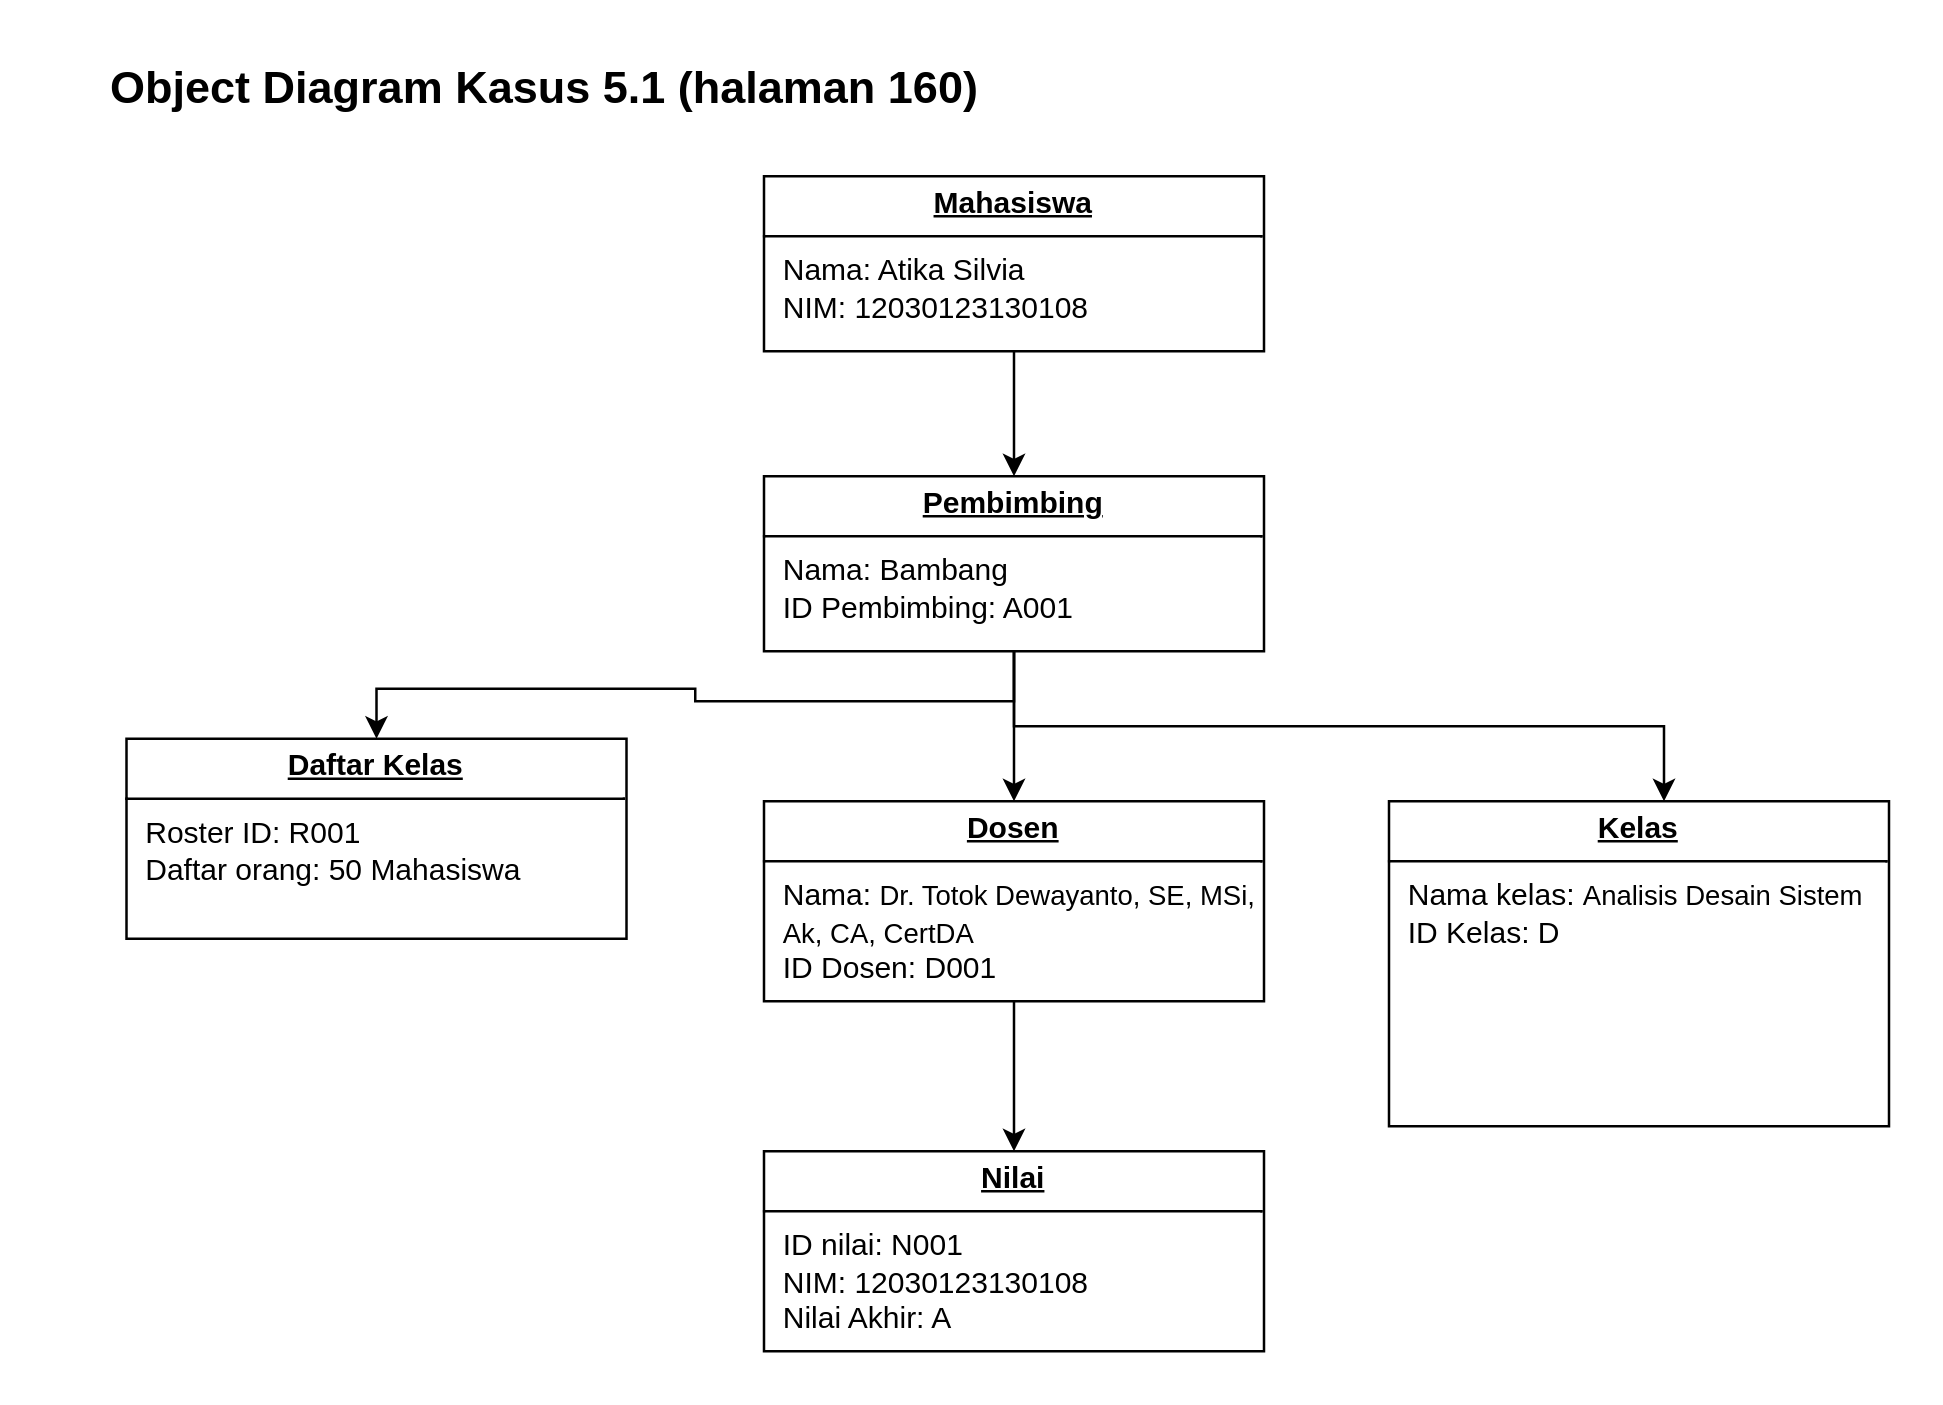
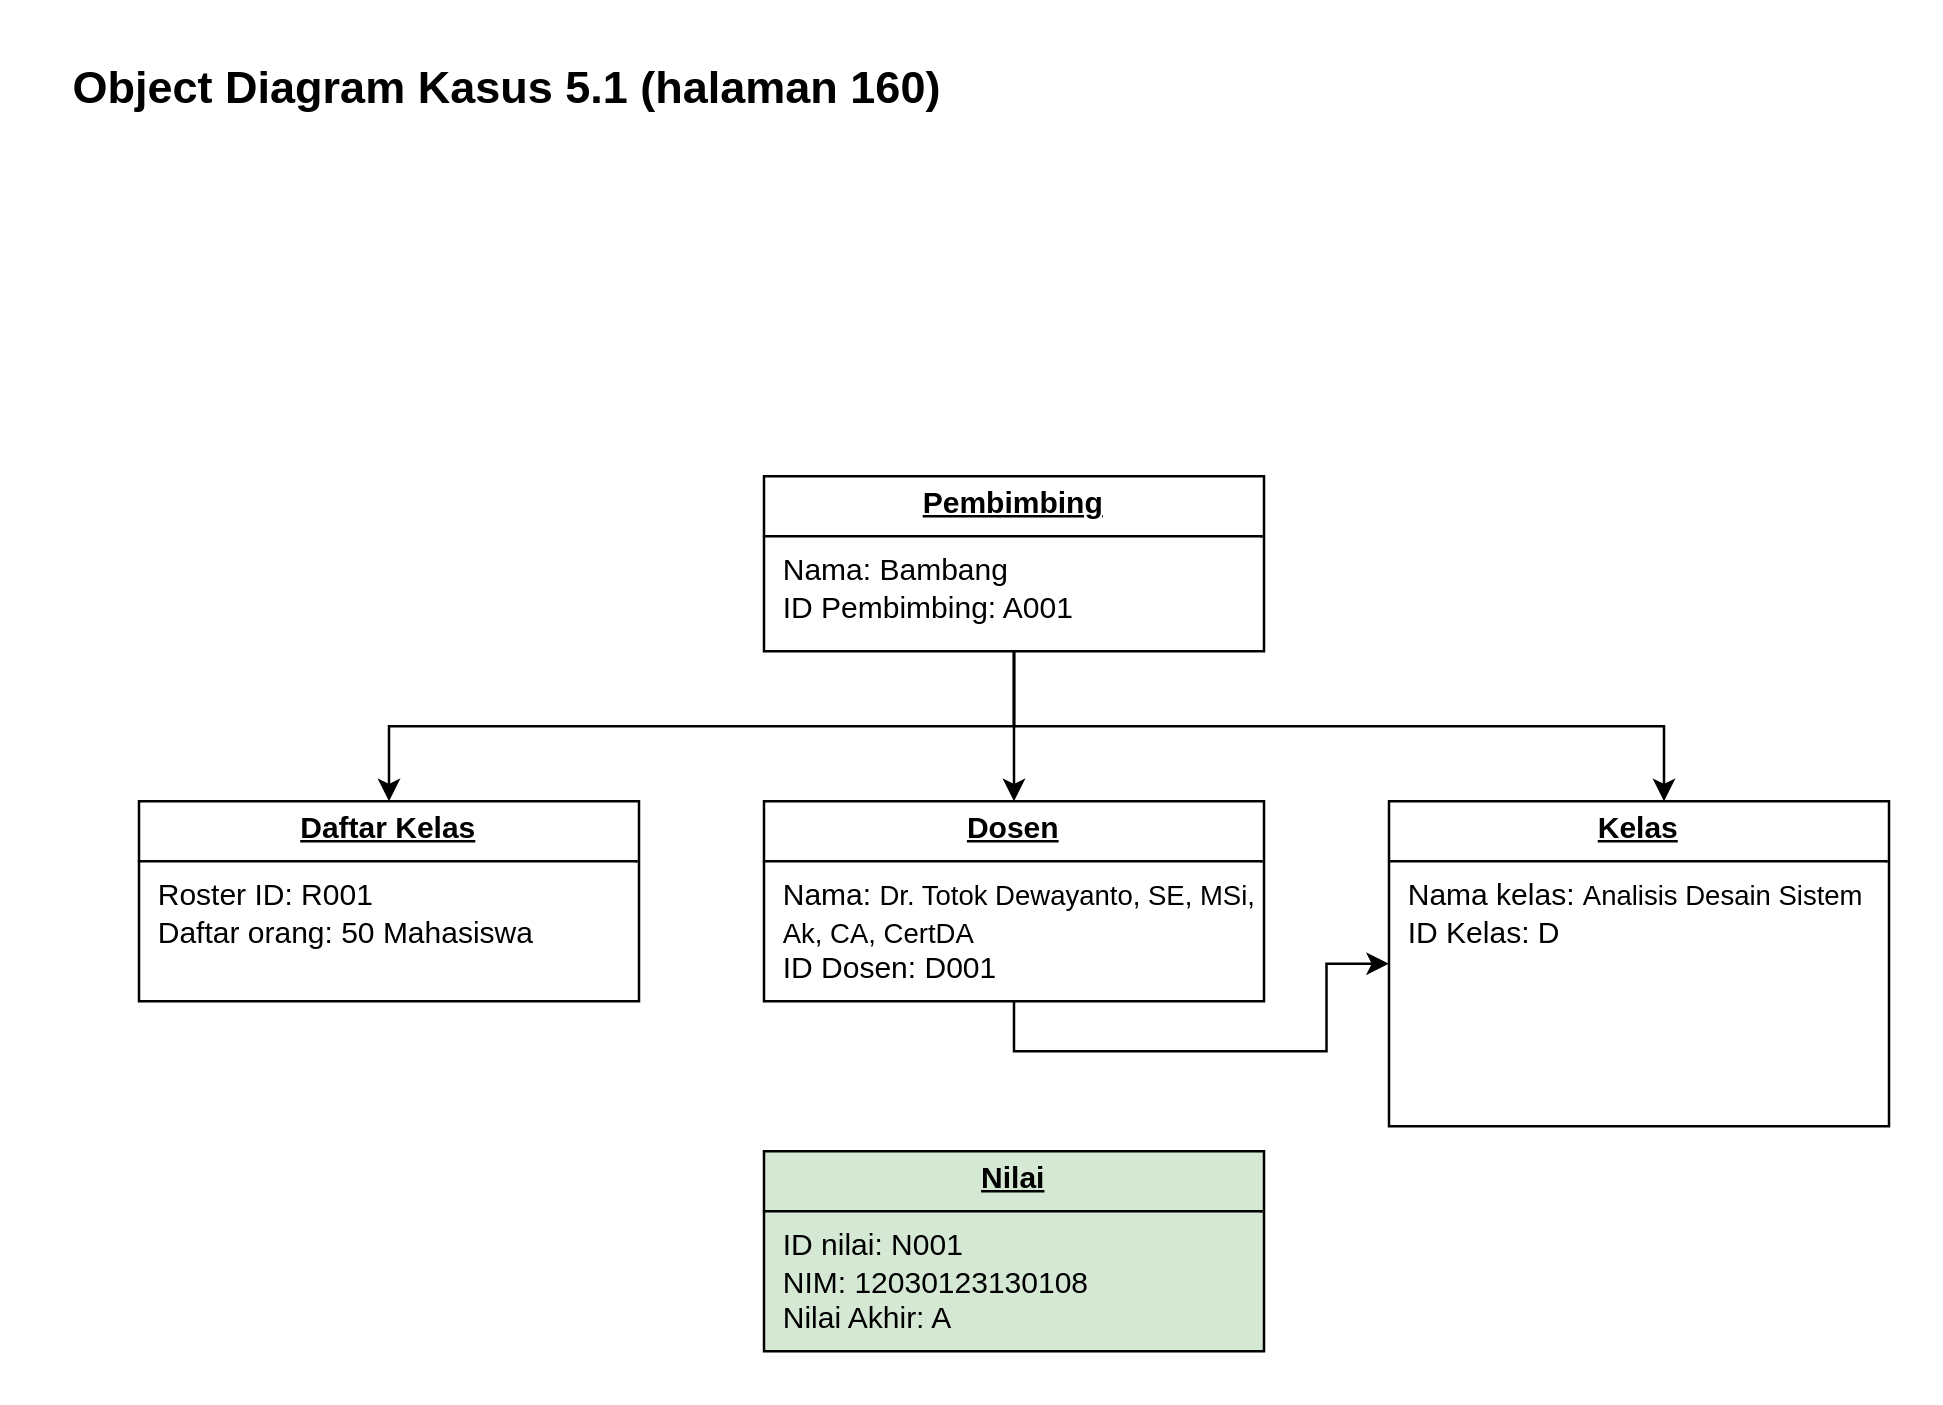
(545, 89) -> (508, 89)
(1014, 264) -> none
(1014, 405) -> none
(376, 839) -> (389, 901)
(1014, 1091) -> (1235, 1051)
(1014, 1251) -> (1014, 1251)
